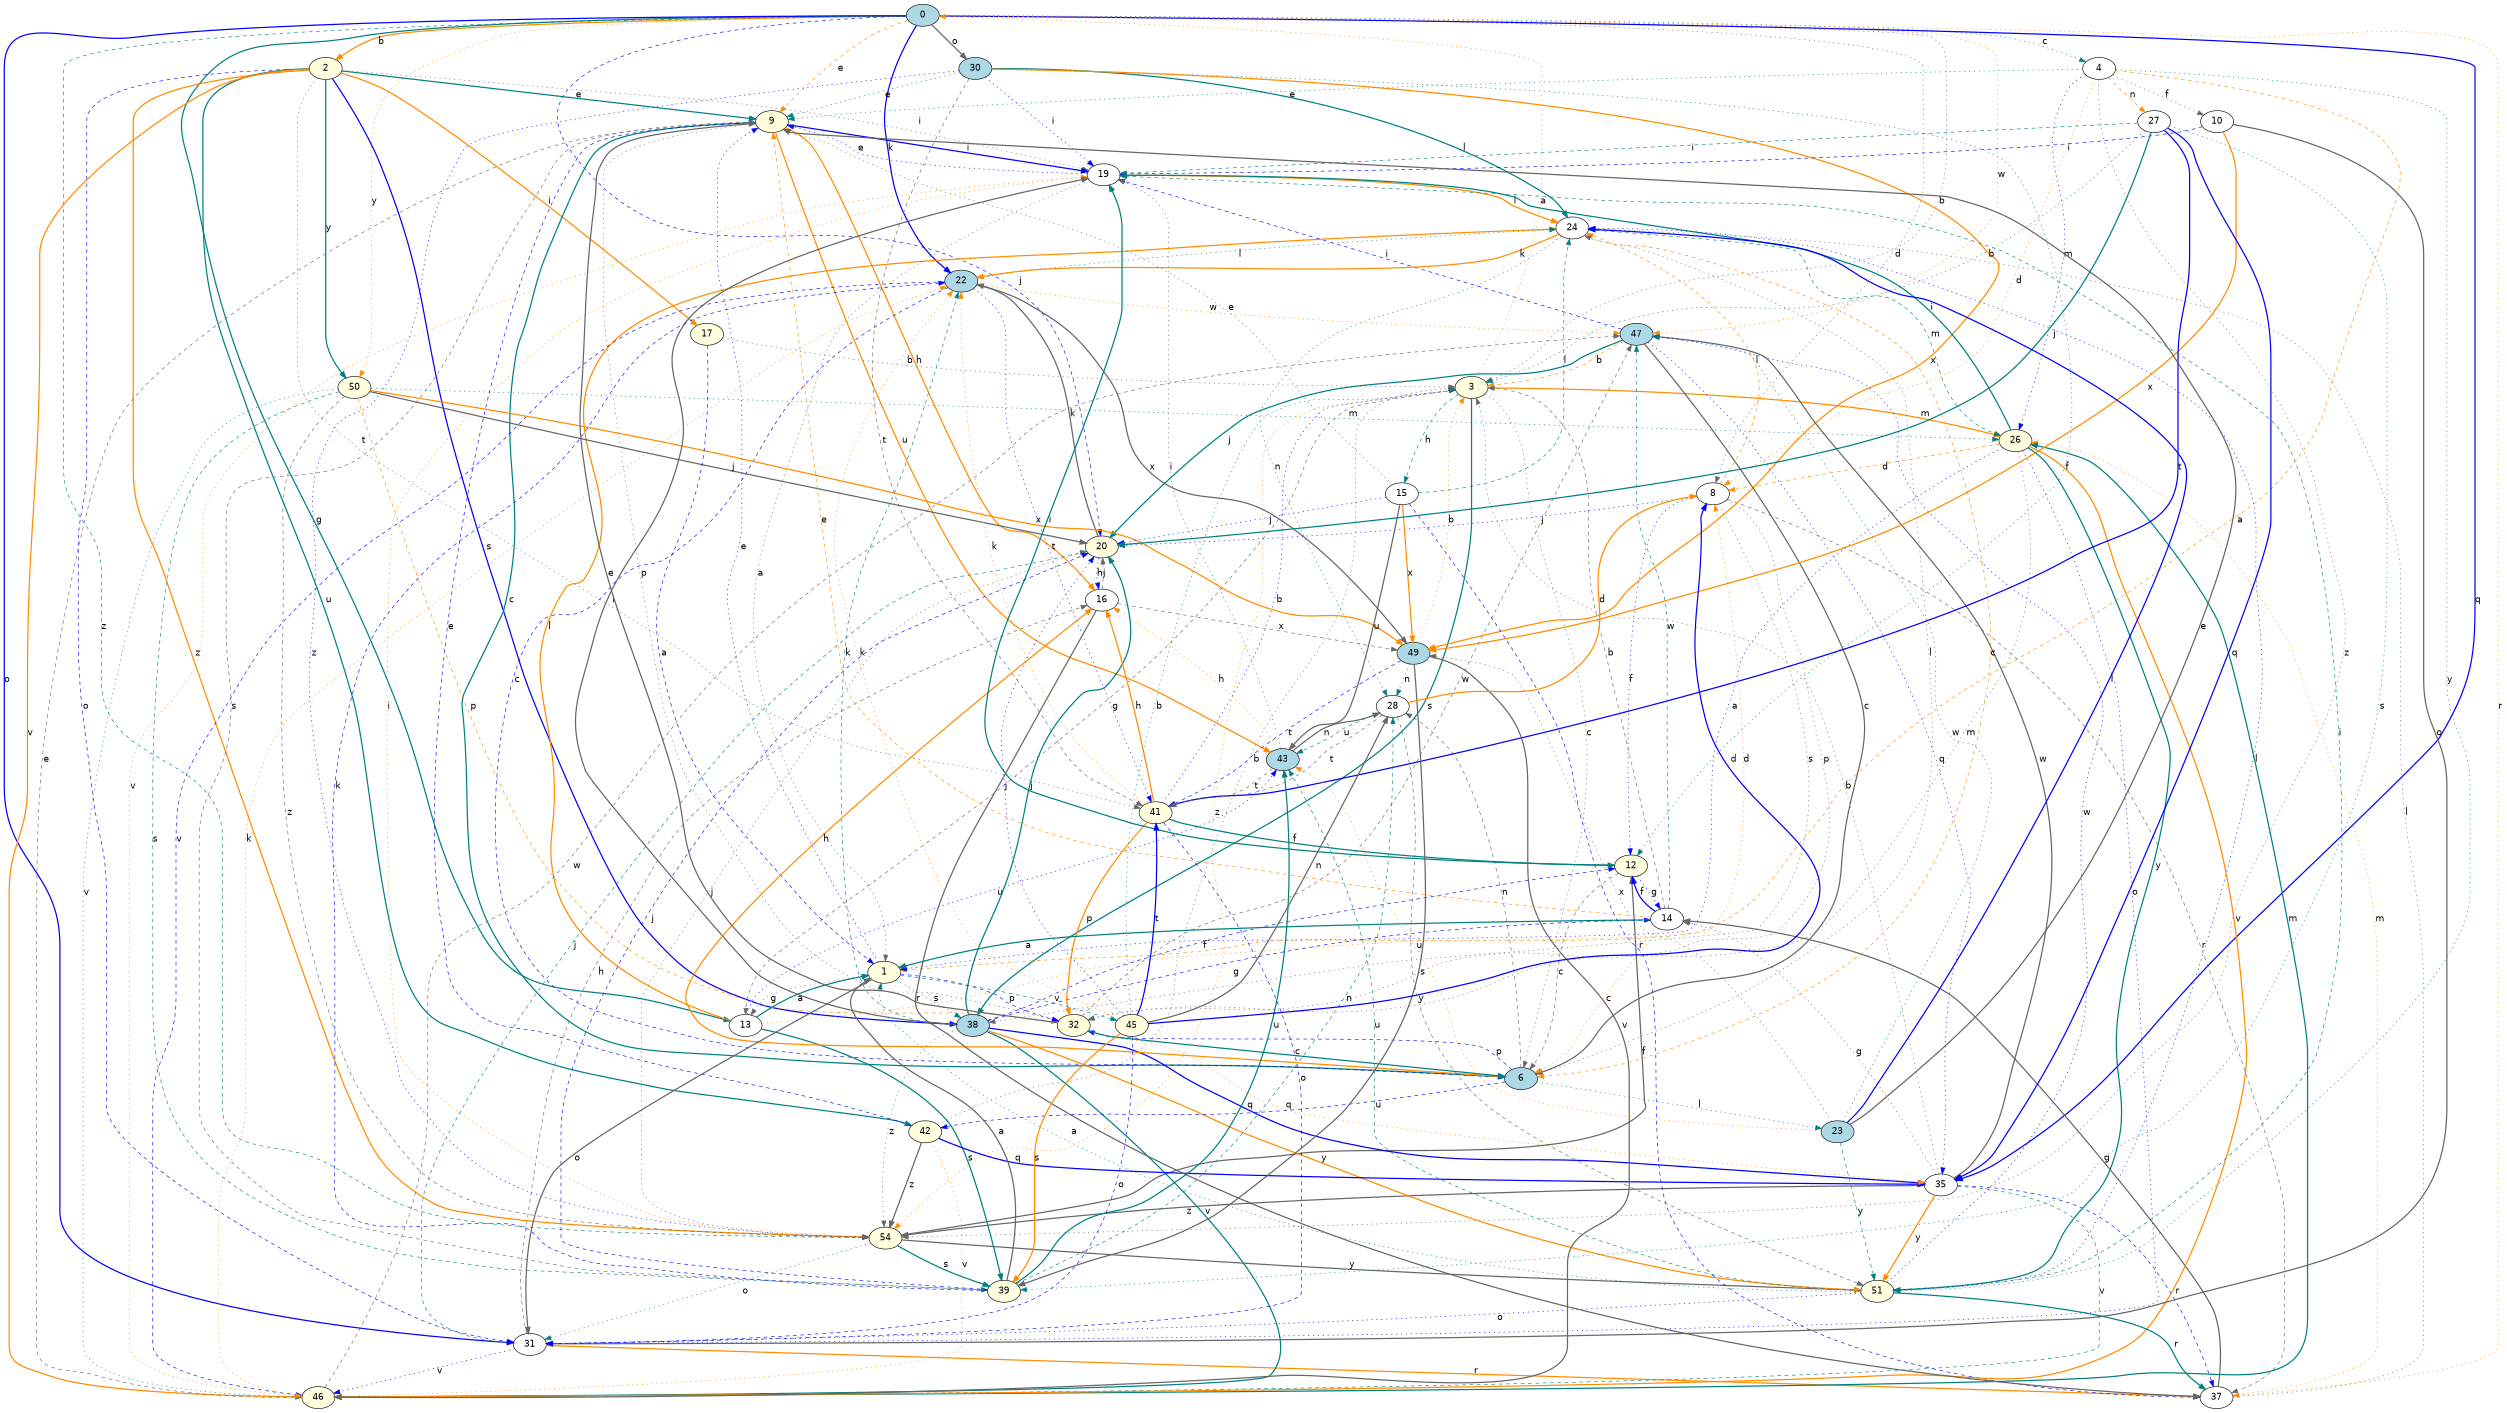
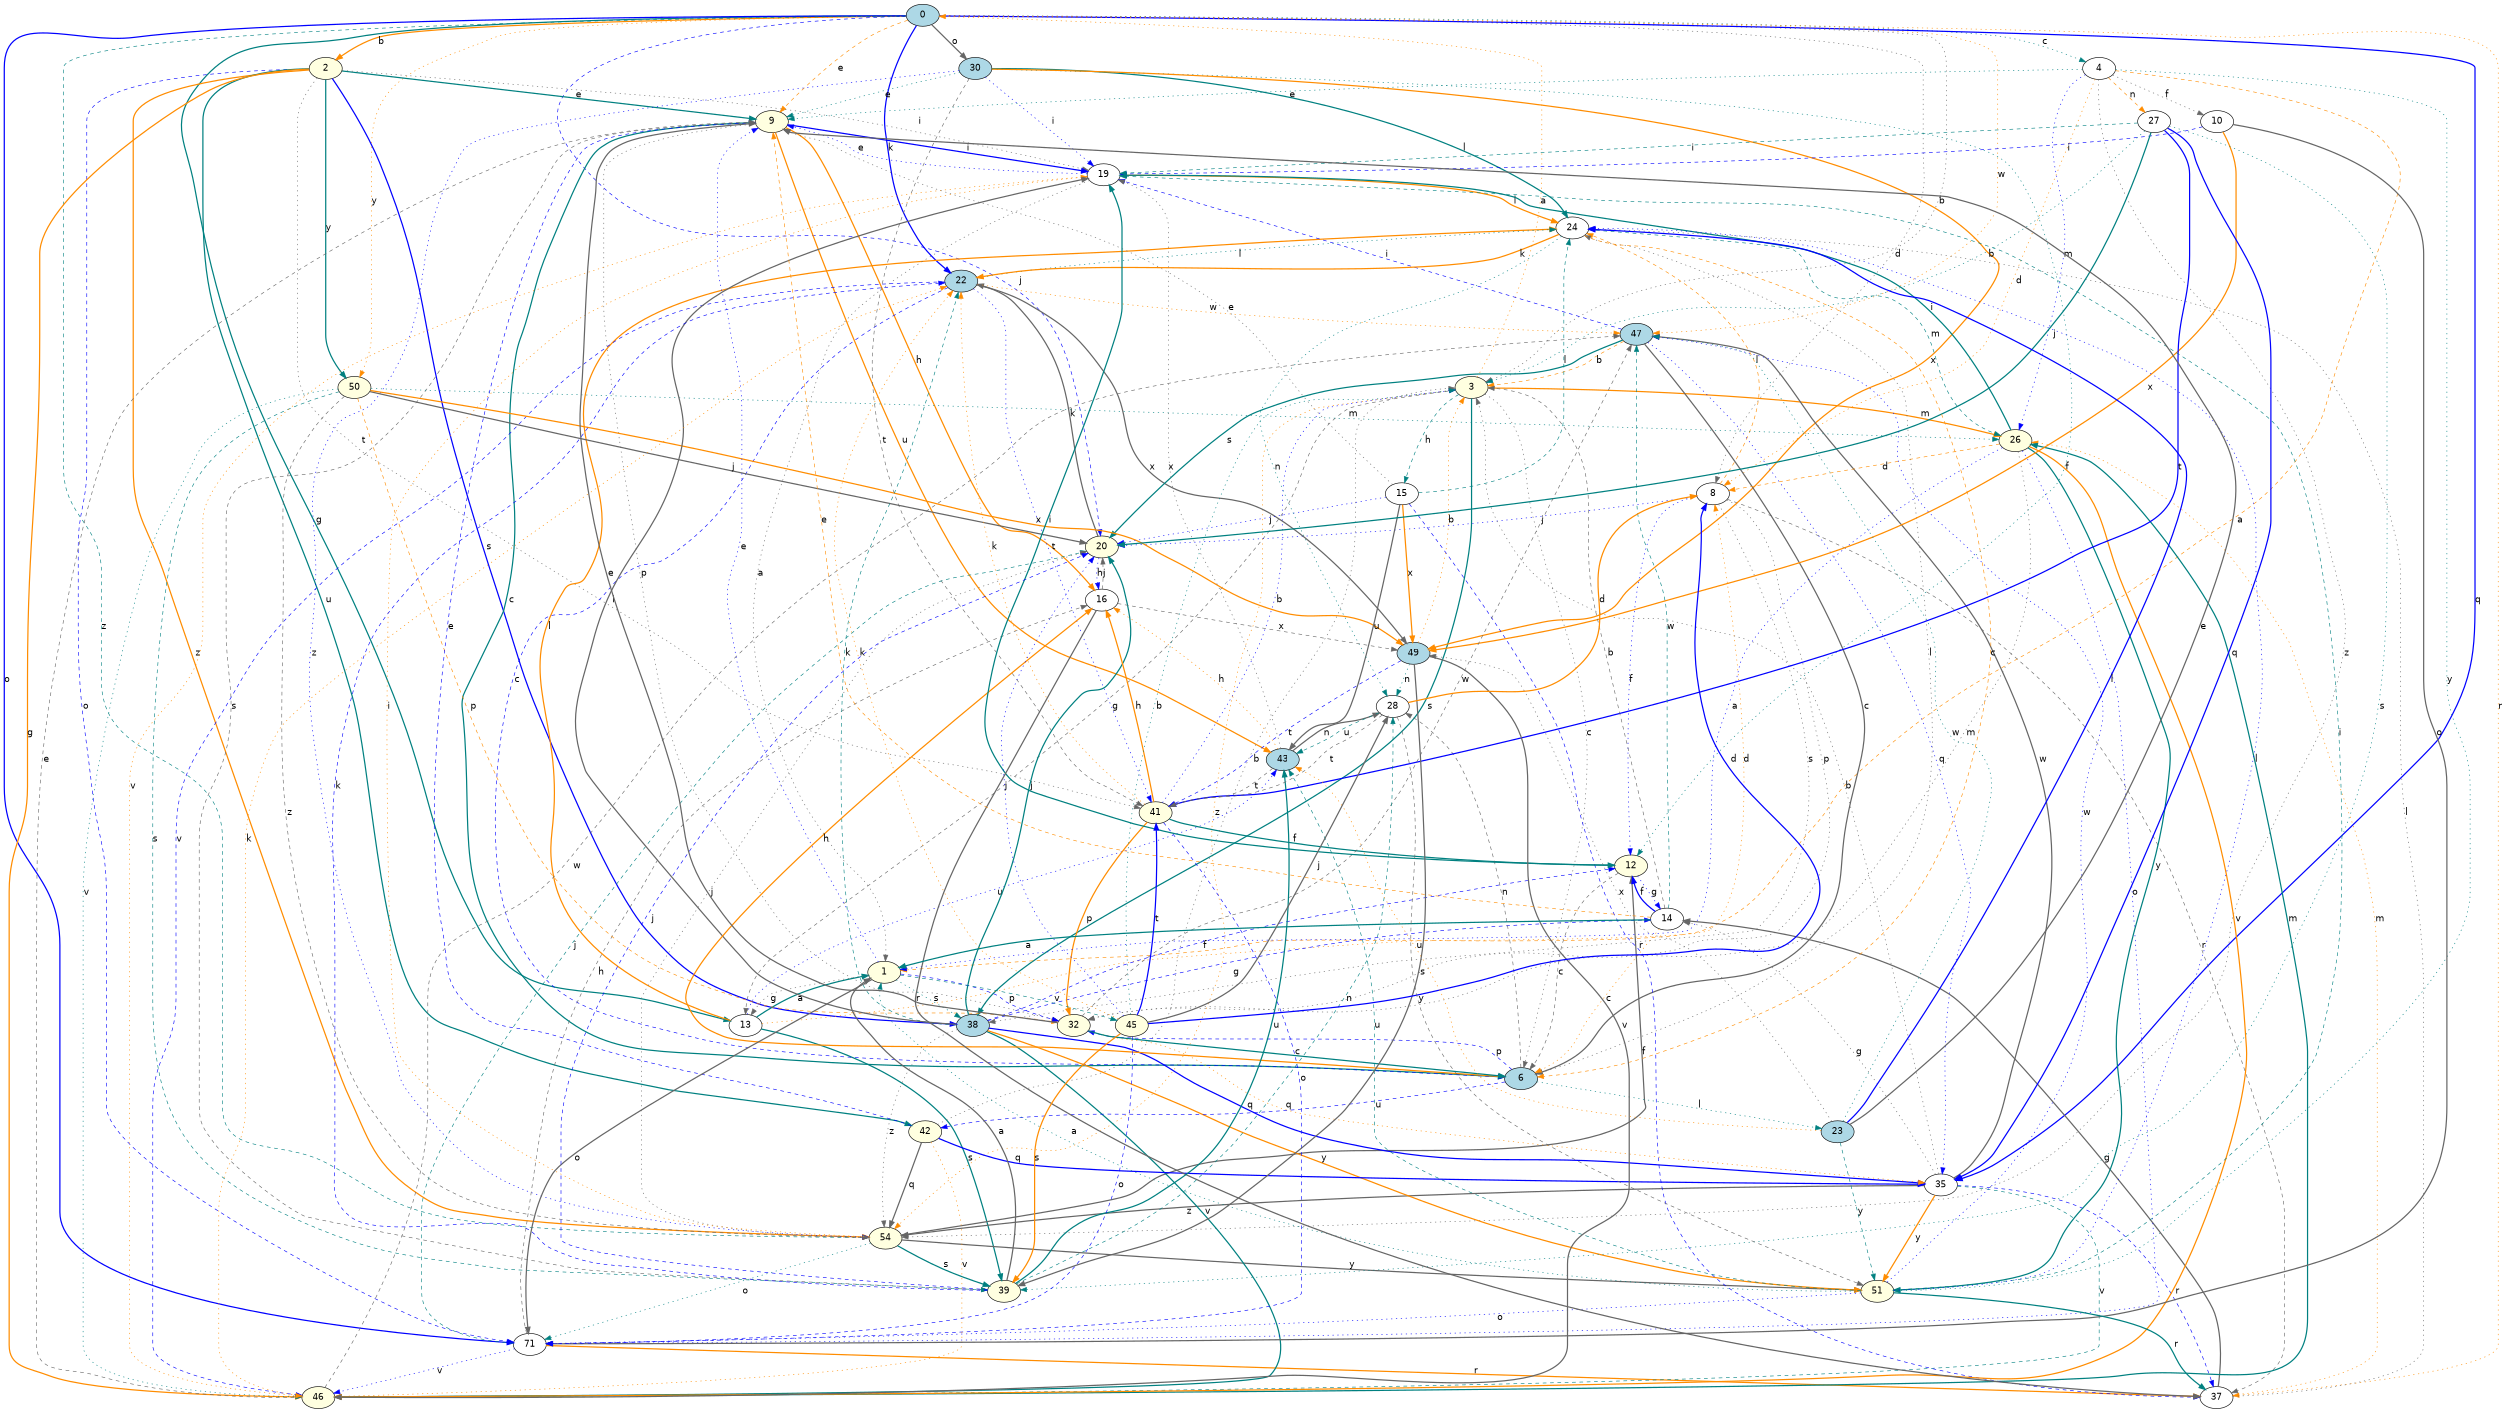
(707, 334) -> none
(1230, 441) -> (1230, 441)
(1171, 467) -> (1171, 467)
(30, 733) -> (30, 733)
(1319, 866) -> (1319, 866)
(912, 1185) -> (912, 1185)
(530, 1344) -> (530, 1344)
